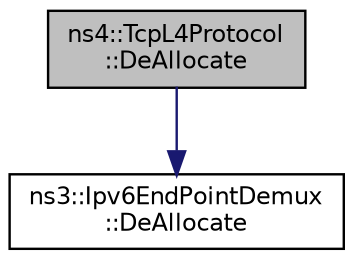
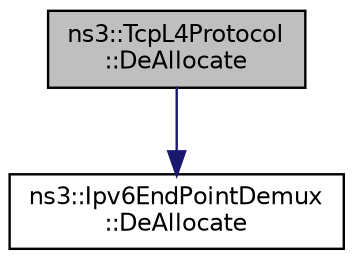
(177, 49) -> (177, 49)
